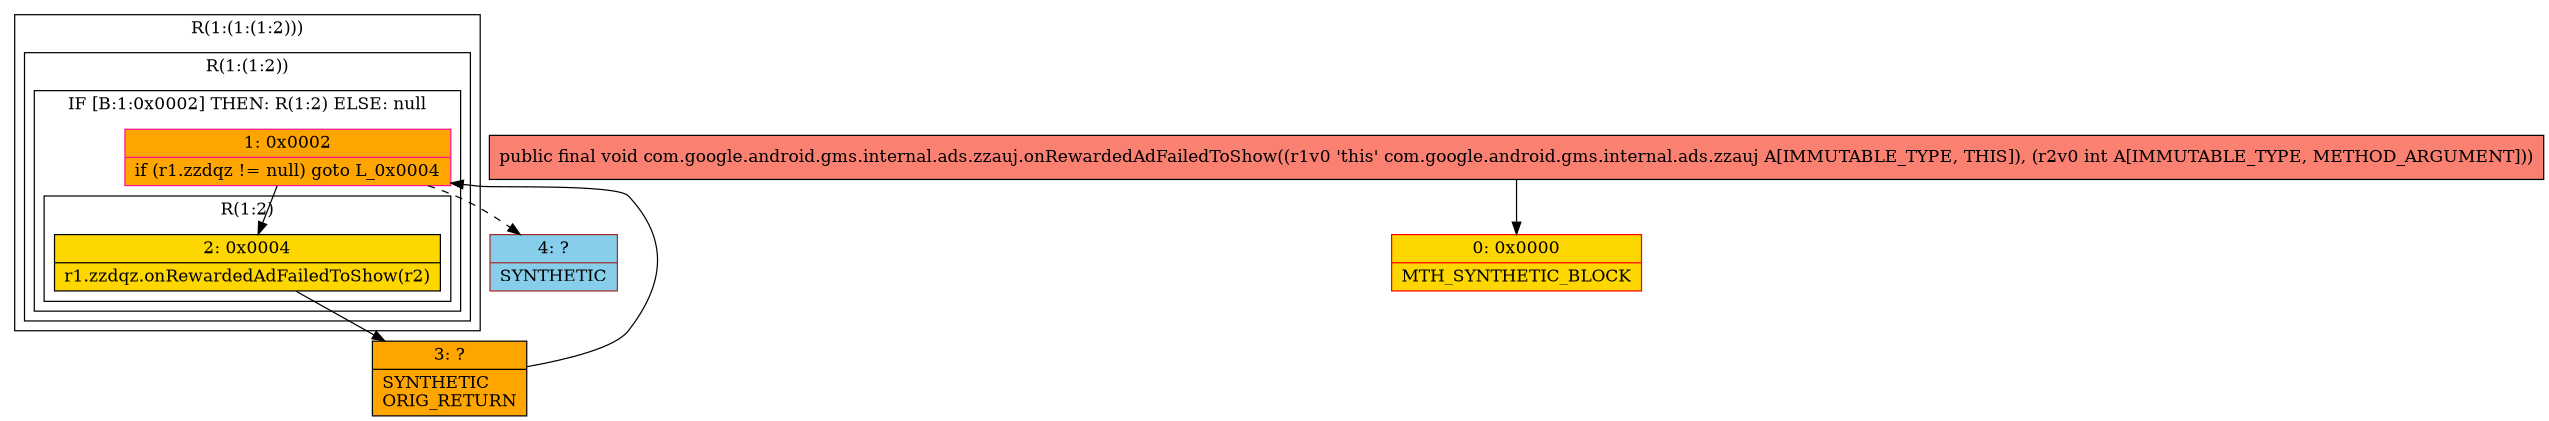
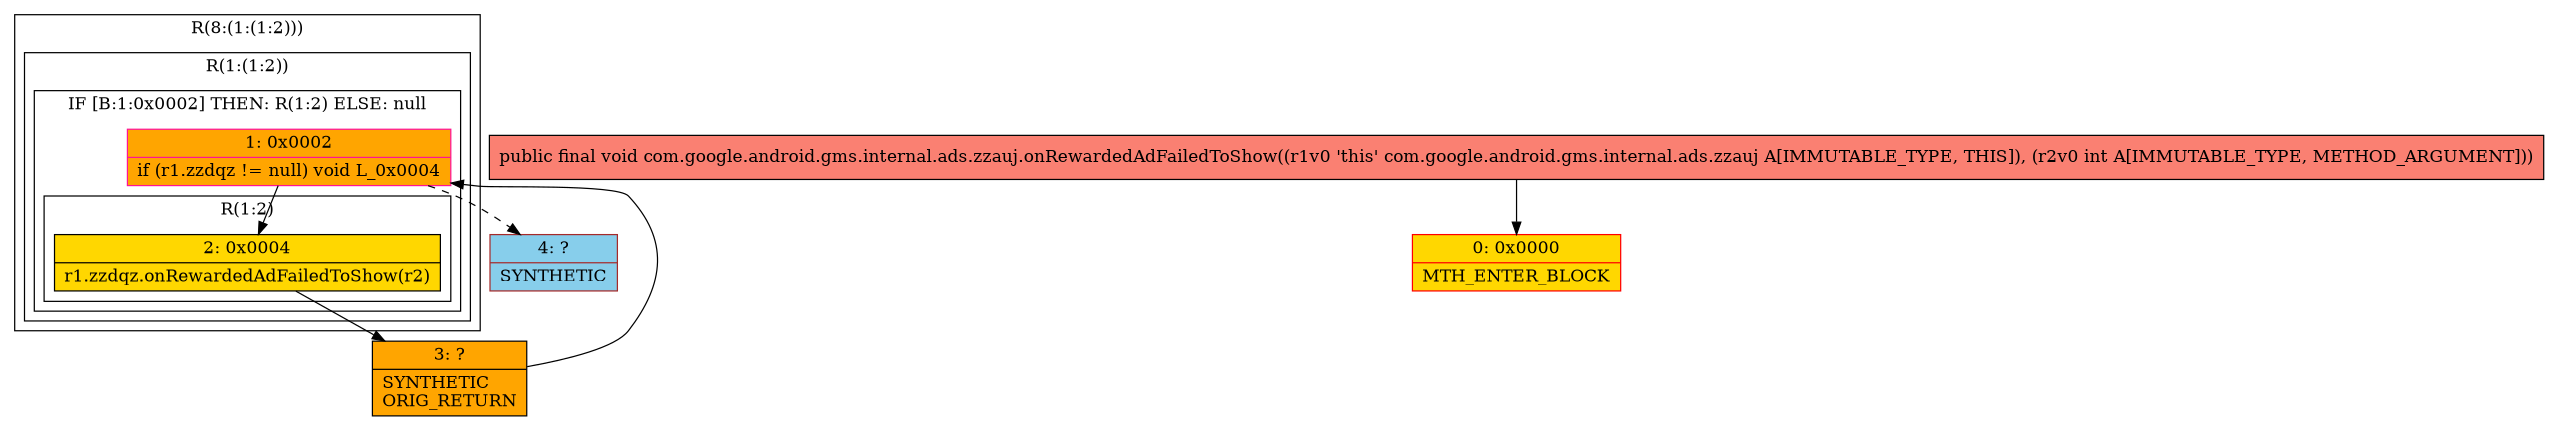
(247, 29) -> (247, 29)
(288, 171) -> (289, 171)
(1517, 276) -> (1517, 276)
